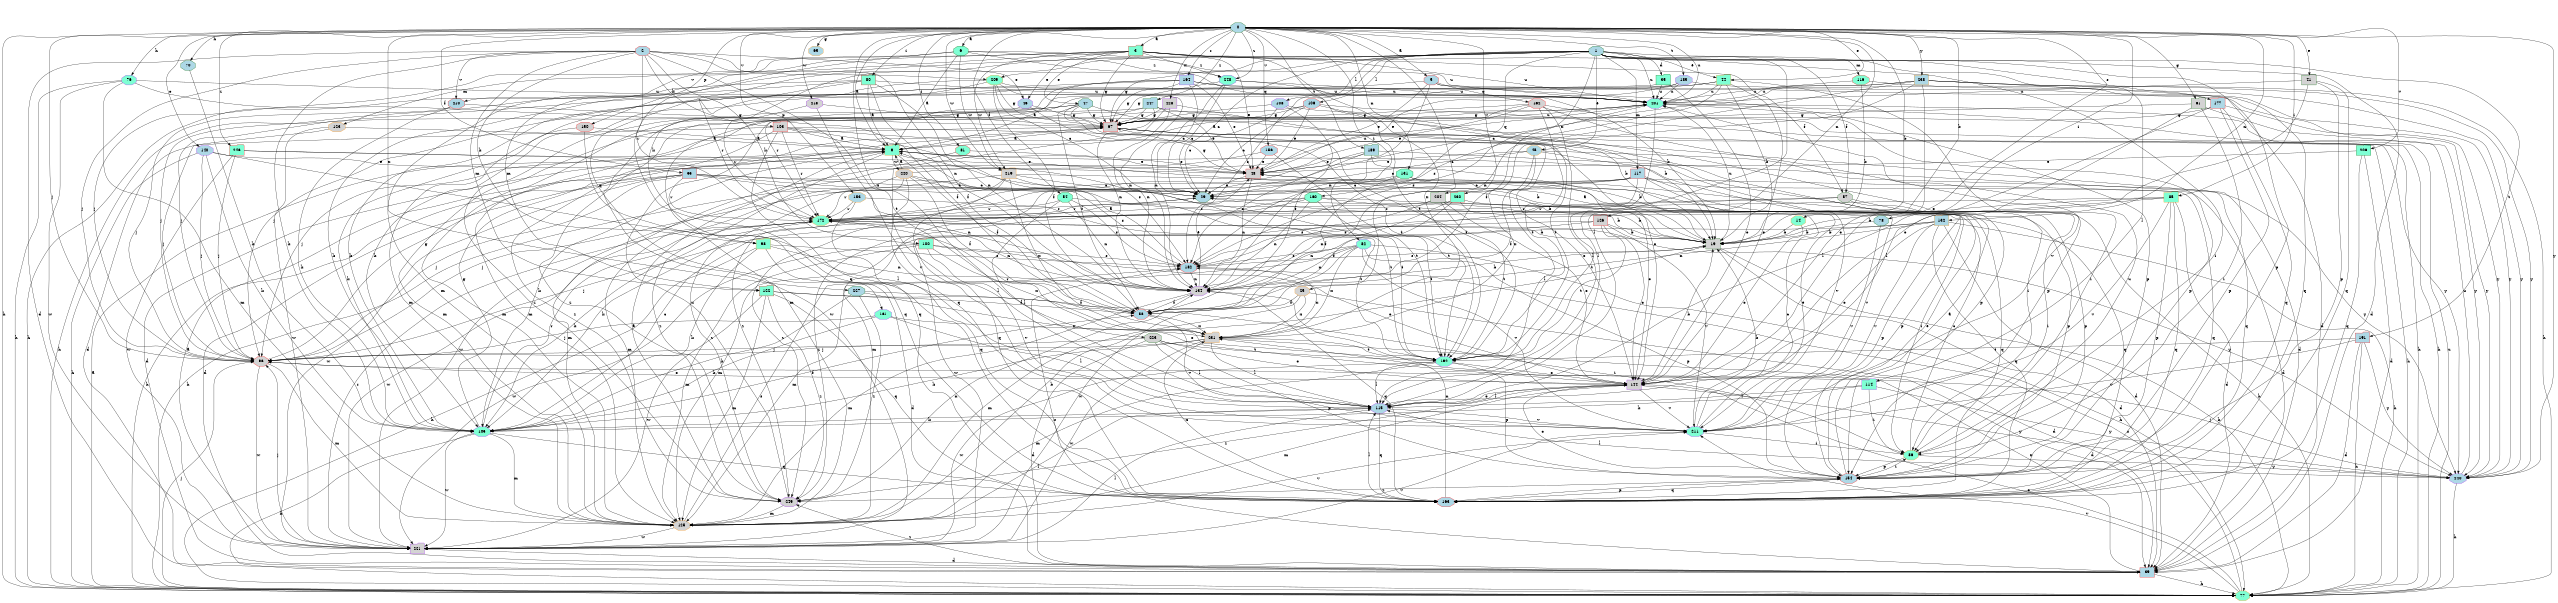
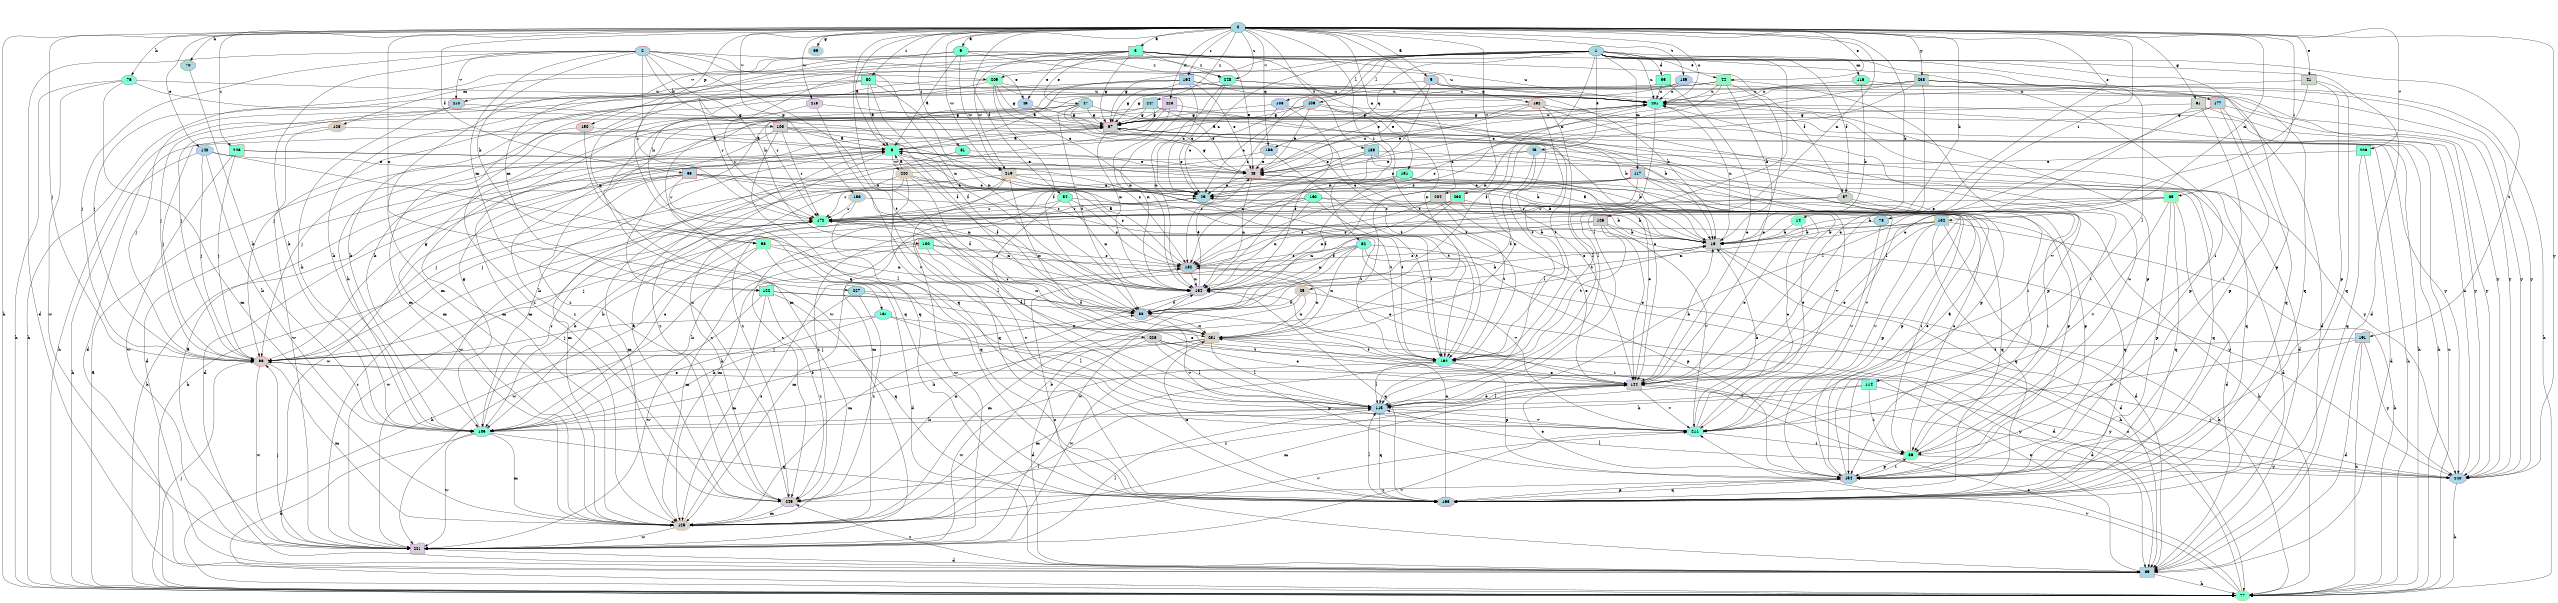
(1500, 129) -> (1420, 66)
